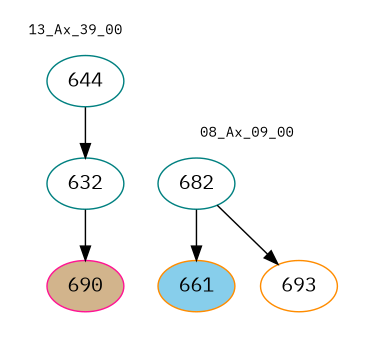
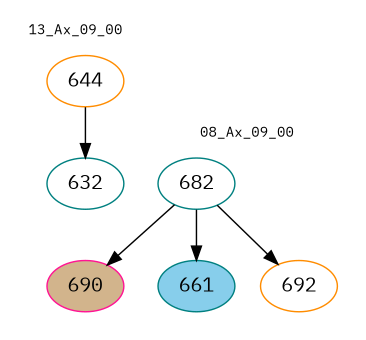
(76, 31) -> (76, 31)
(85, 81) -> (85, 81)
(85, 228) -> (156, 221)
(196, 286) -> (196, 286)
(299, 286) -> (299, 286)
